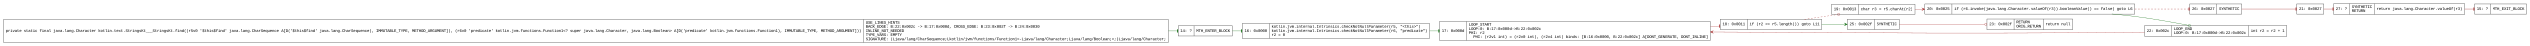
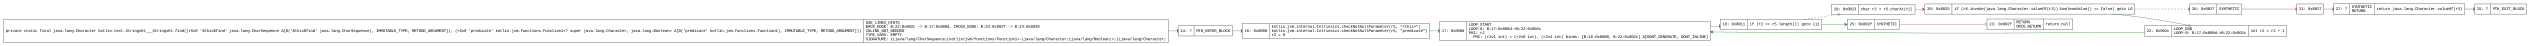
(2469, 9) -> (2469, 9)
(1929, 33) -> (1929, 33)
